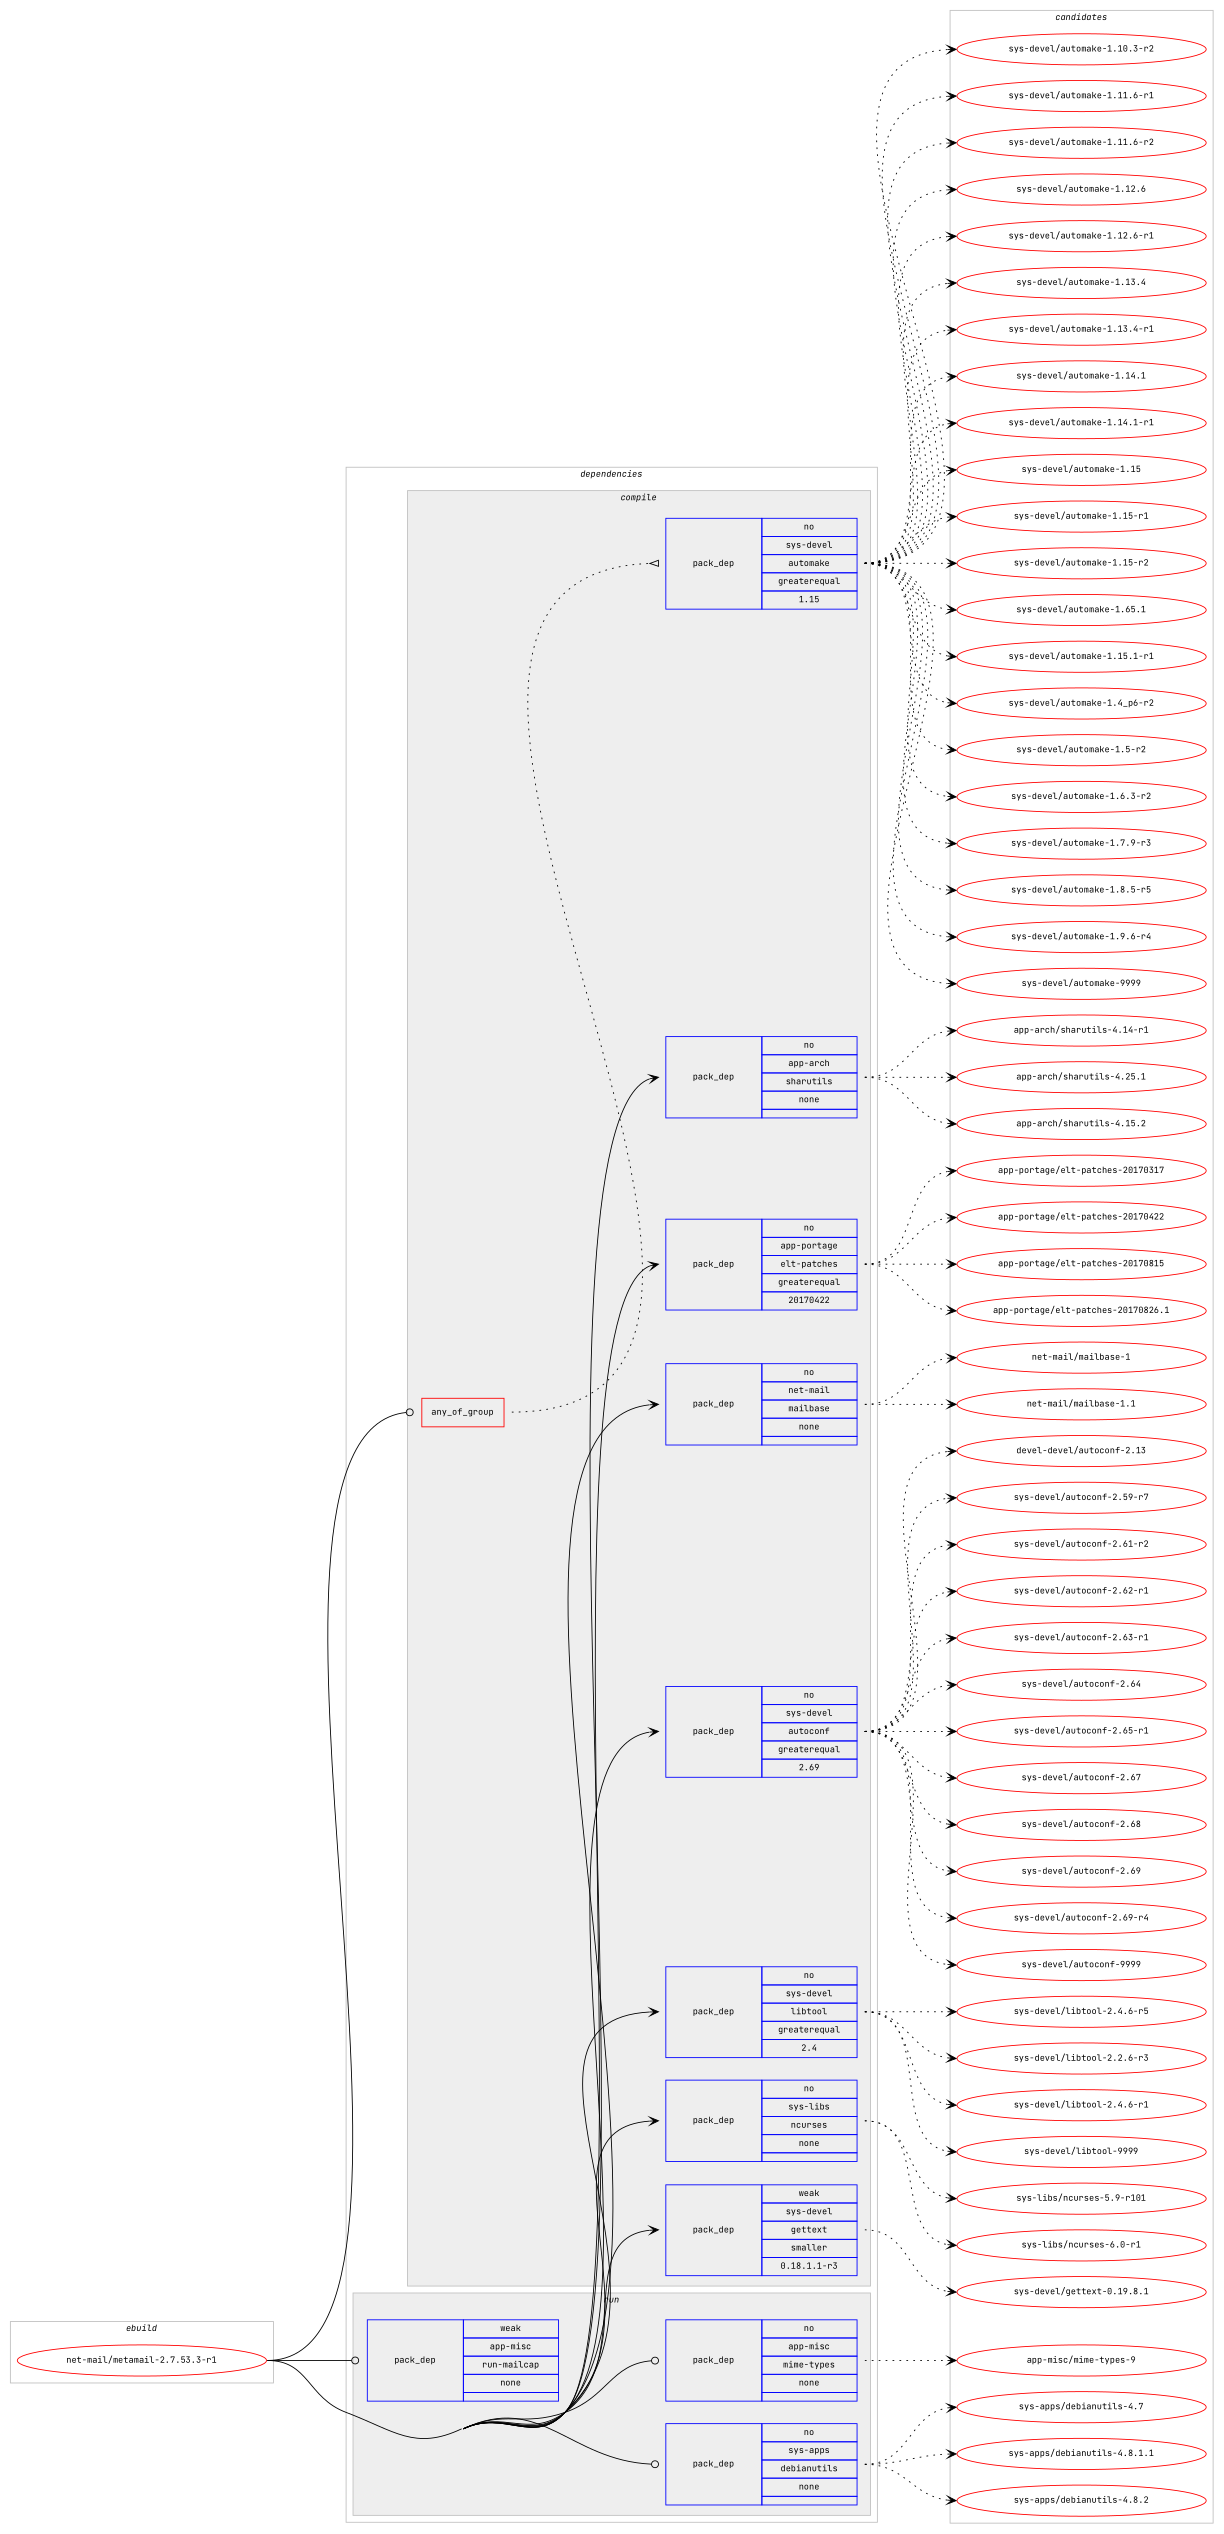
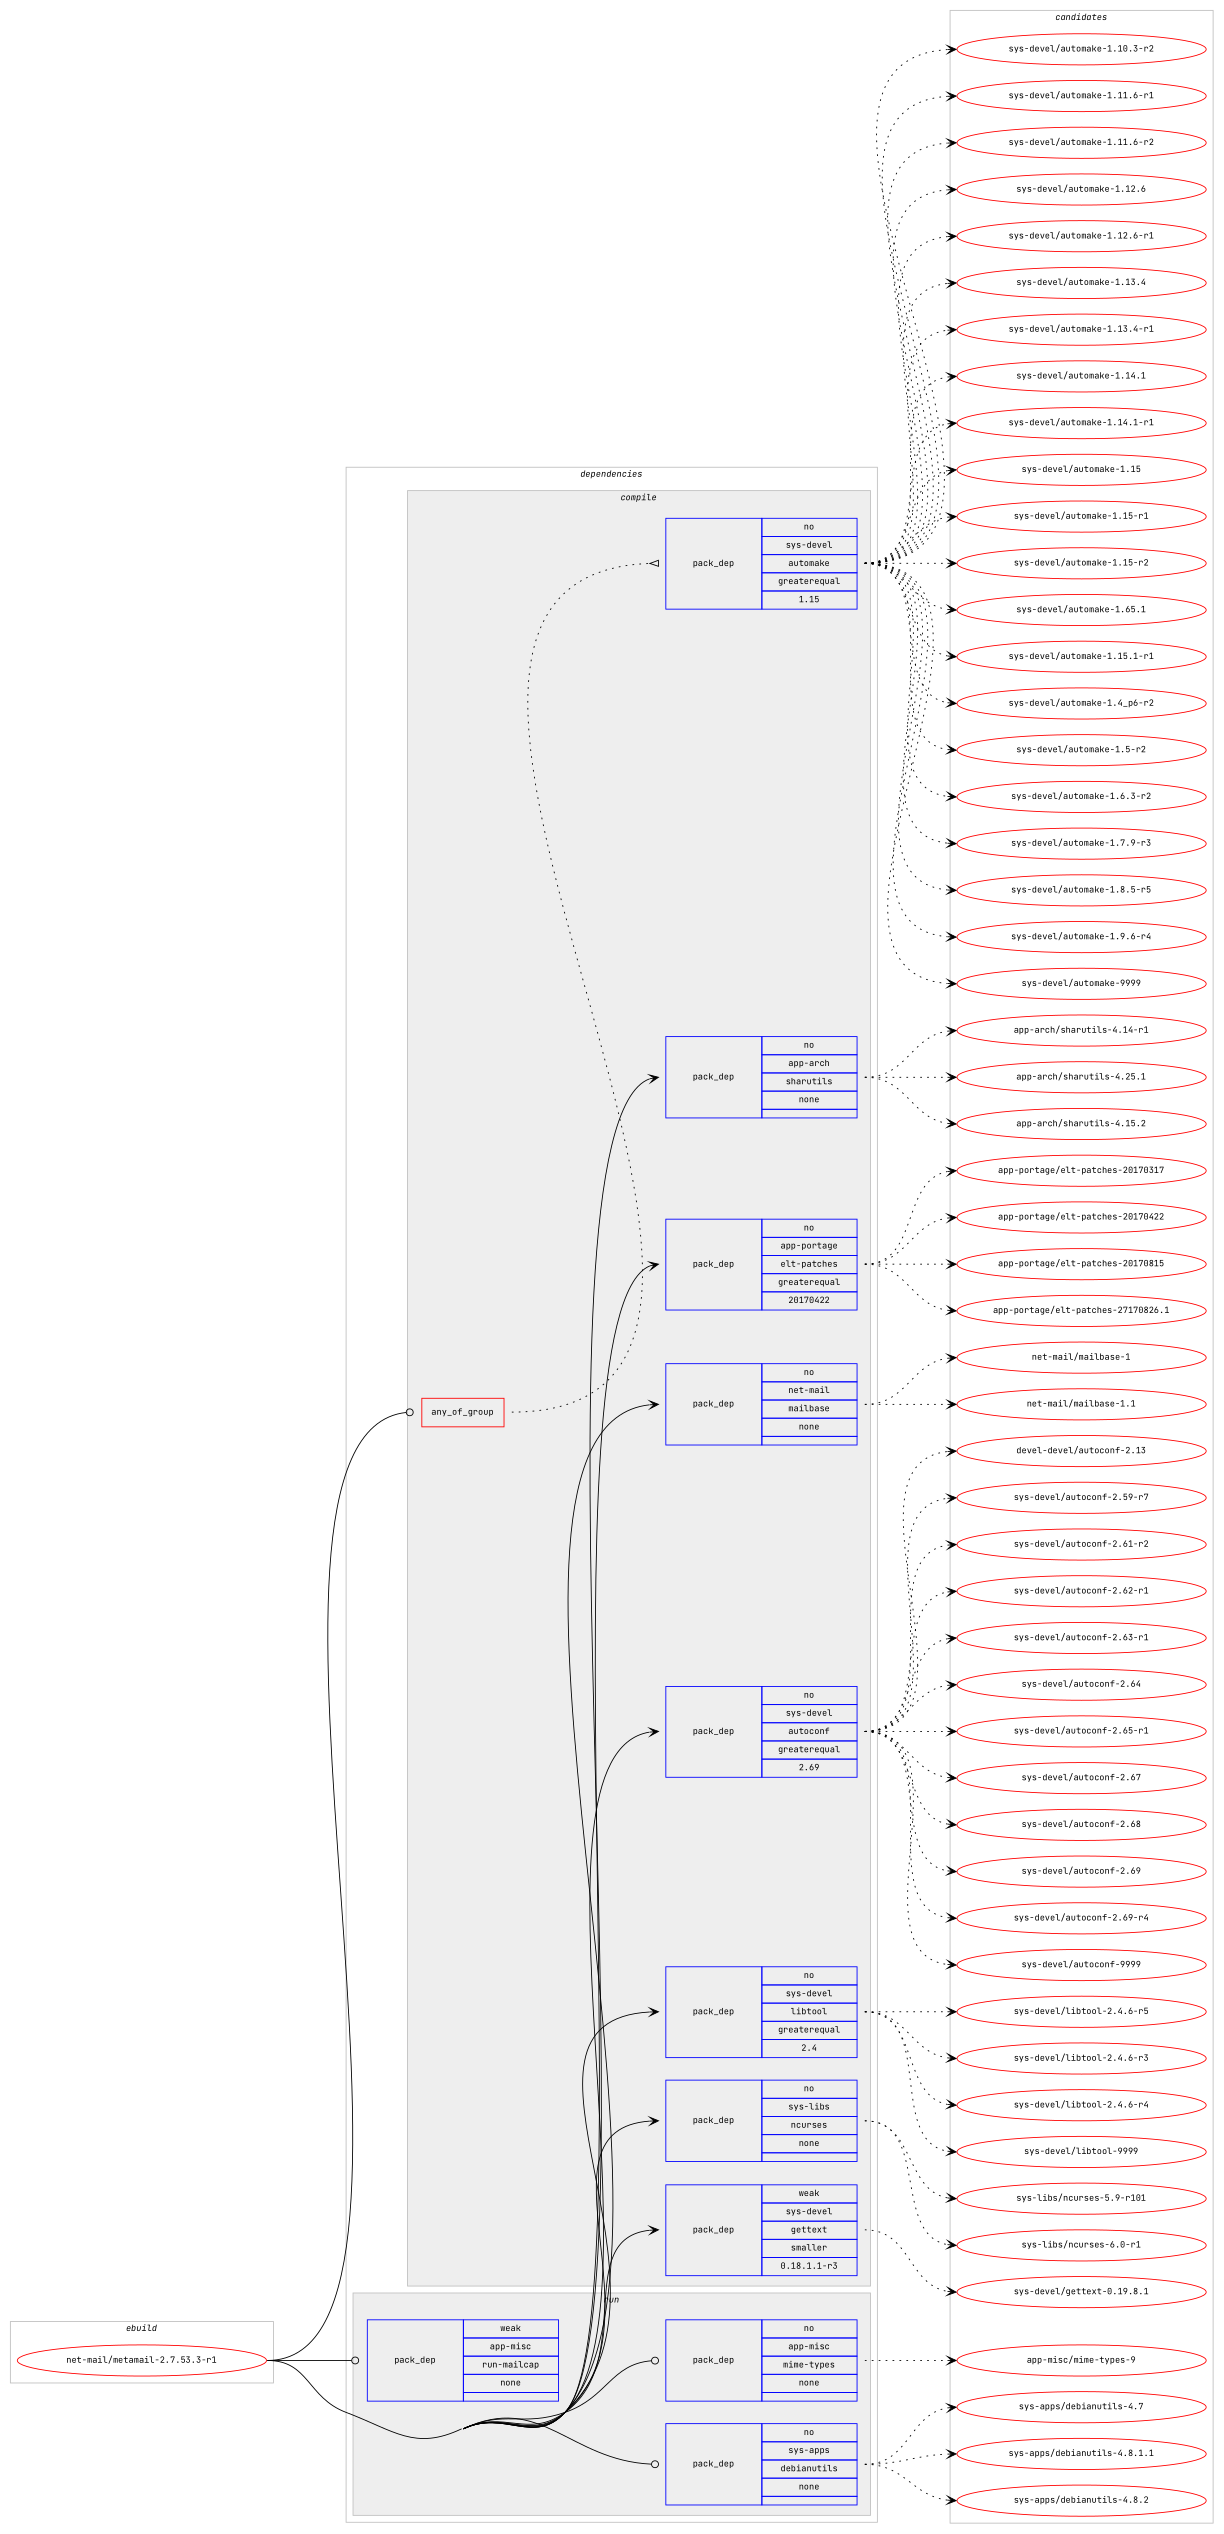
(1082, 1311) -> (1082, 1311)
(1082, 2058) -> (1082, 2058)
(1082, 2105) -> (1082, 2105)
